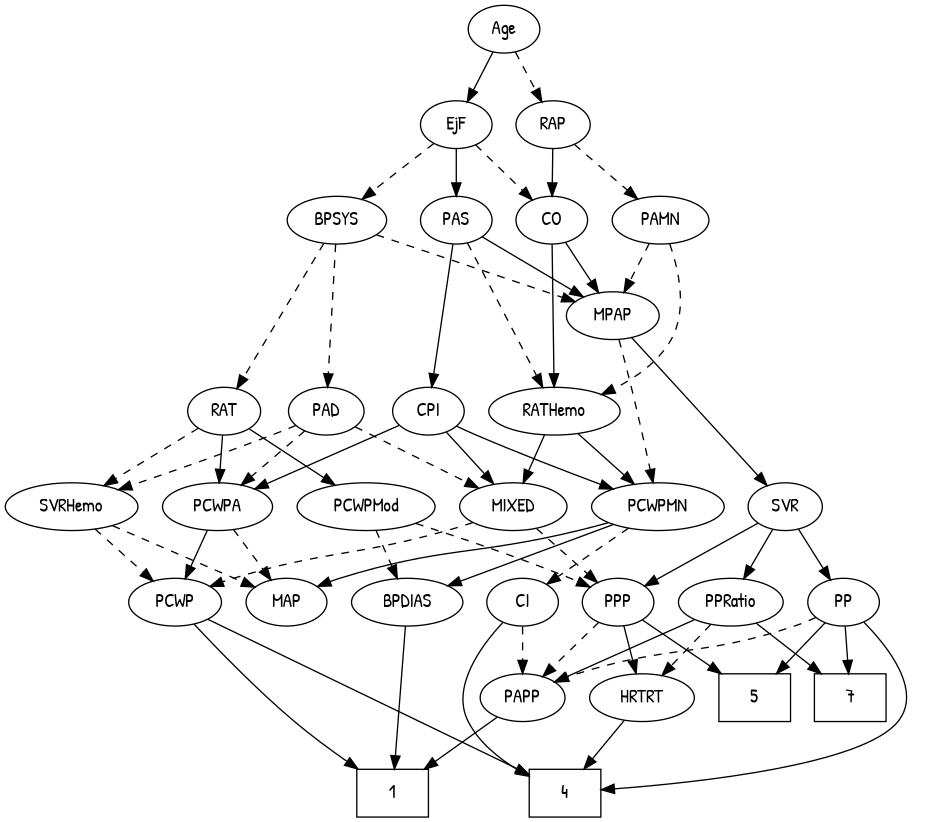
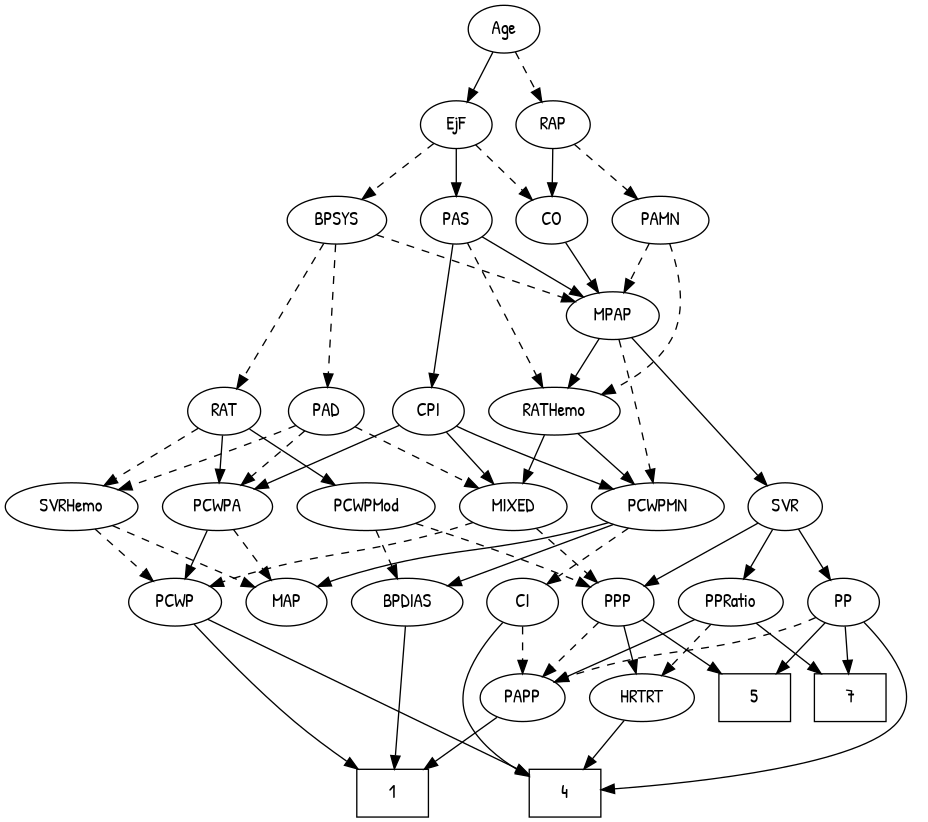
(553, 309) -> (587, 357)
